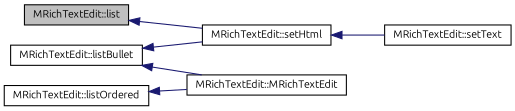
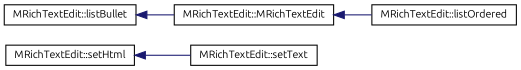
(76, 15) -> none
(178, 44) -> none
(173, 90) -> (358, 15)
